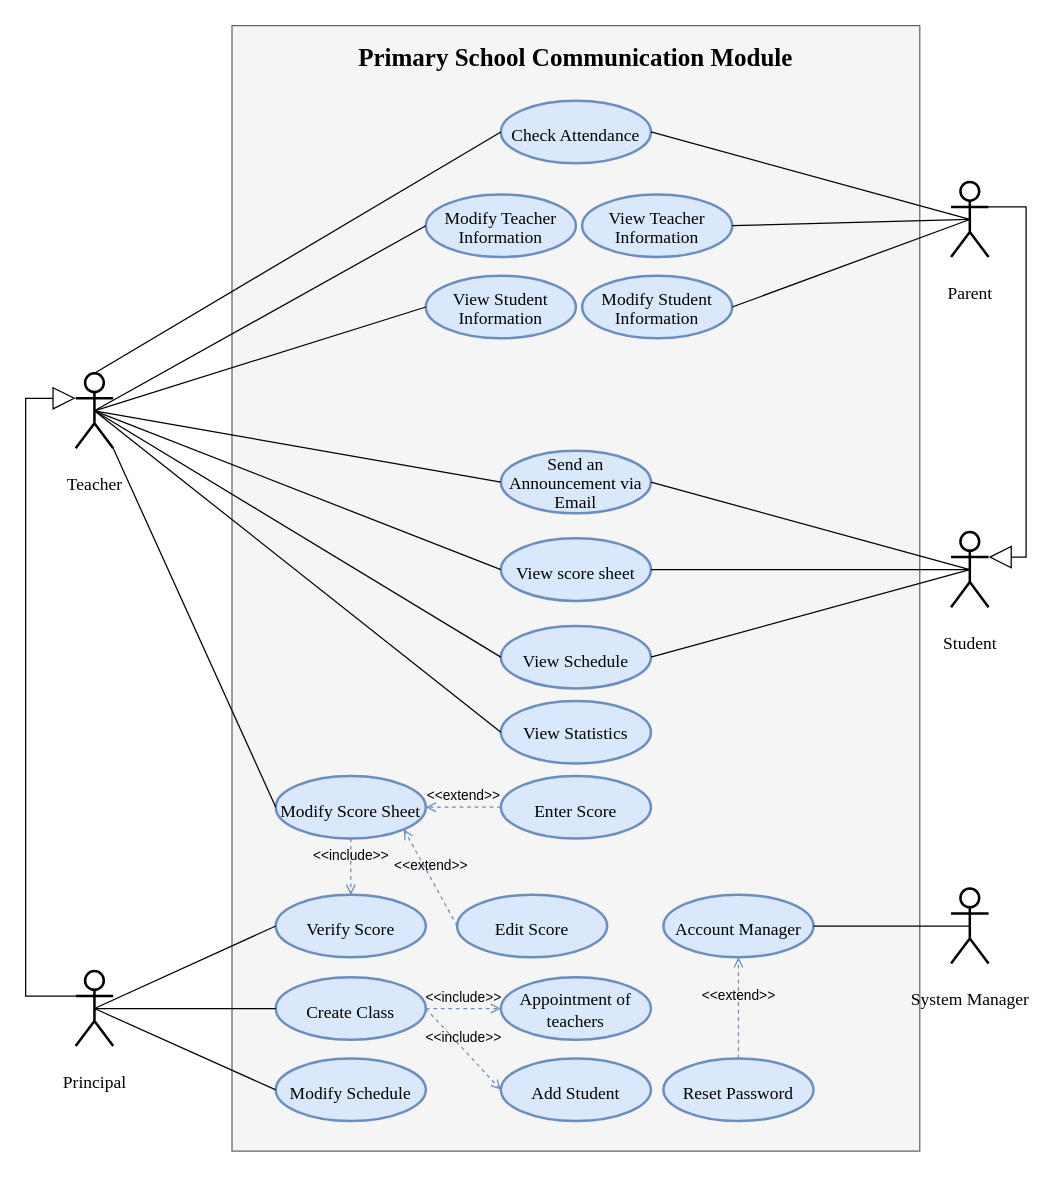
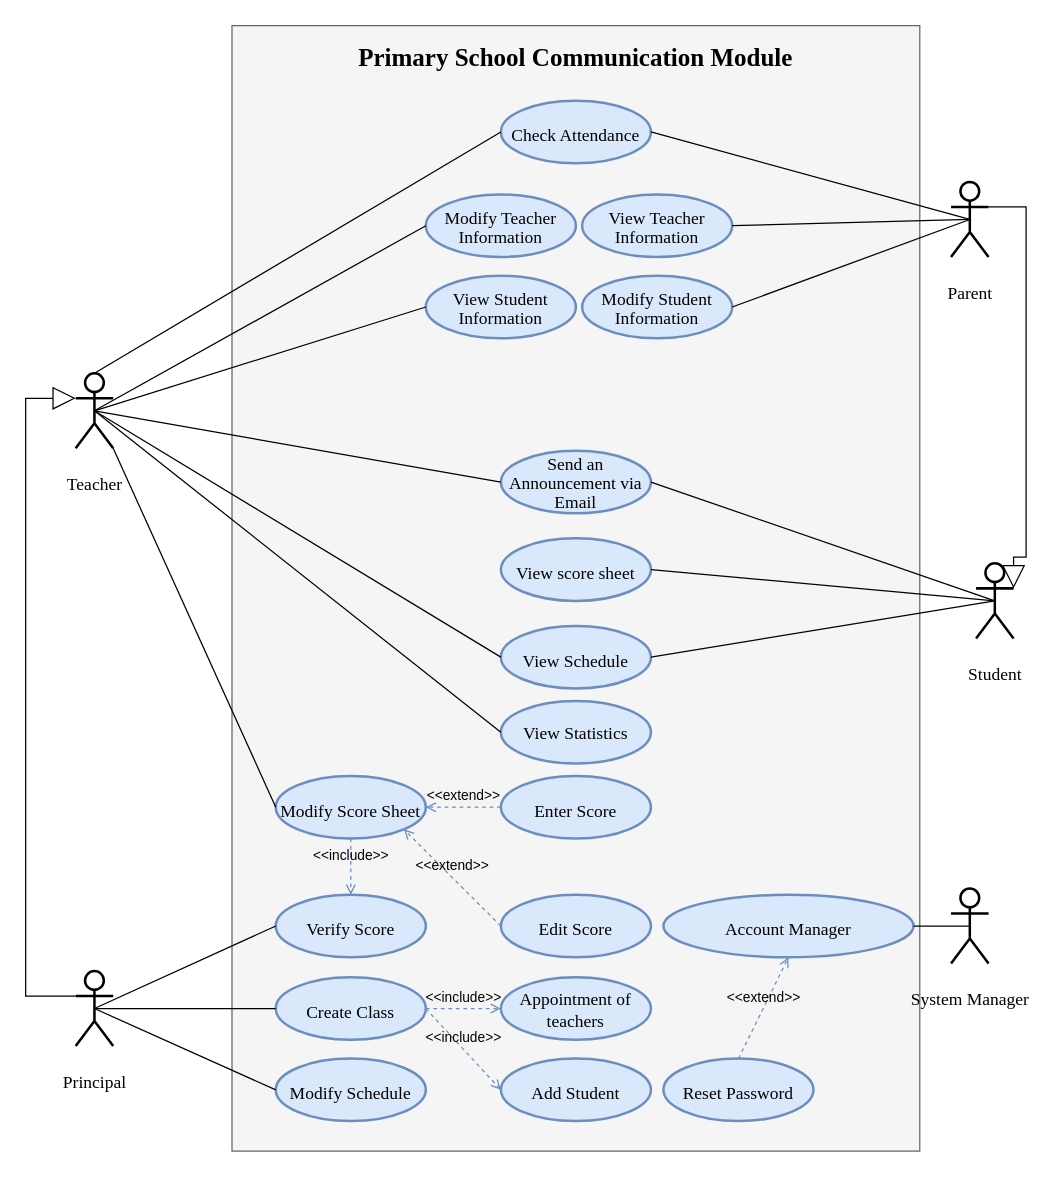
(303, 492) -> none
(969, 569) -> (994, 601)
(532, 926) -> (576, 926)
(738, 926) -> (788, 926)
